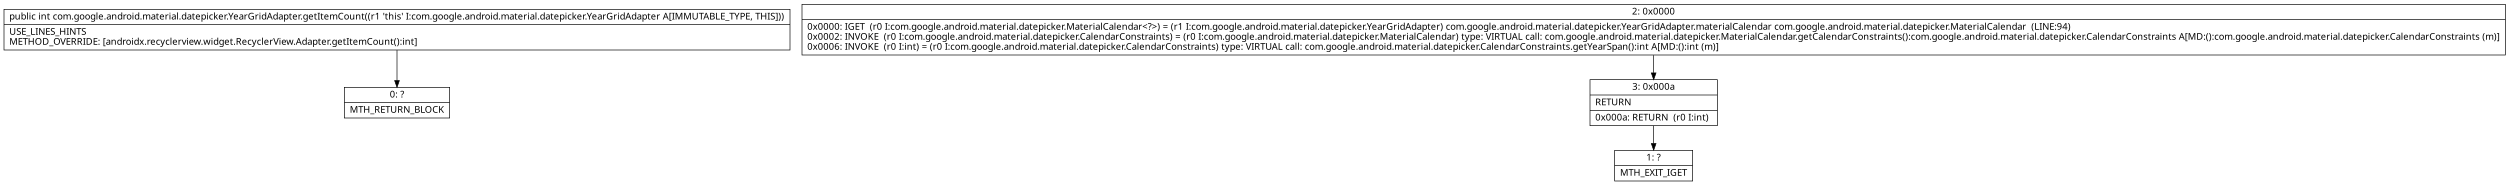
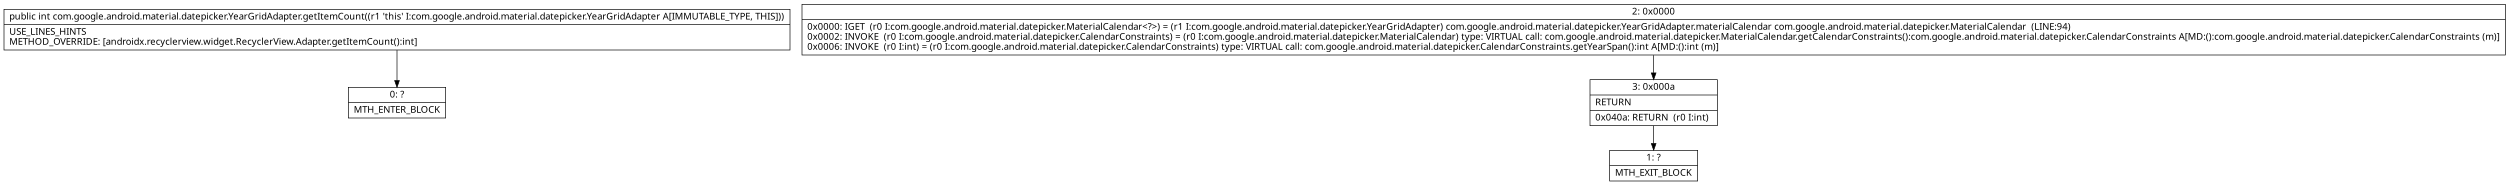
(397, 110) -> (397, 110)
(1654, 118) -> (1654, 118)
(1654, 173) -> (1654, 173)
